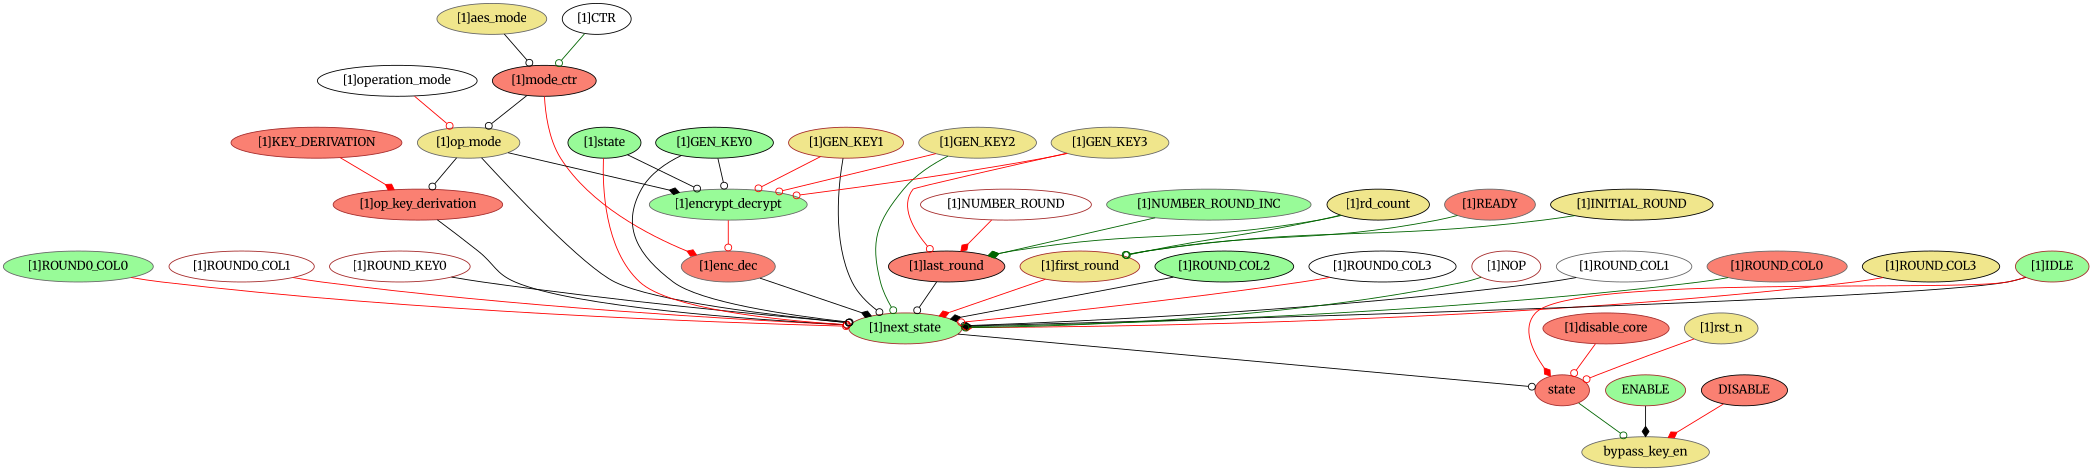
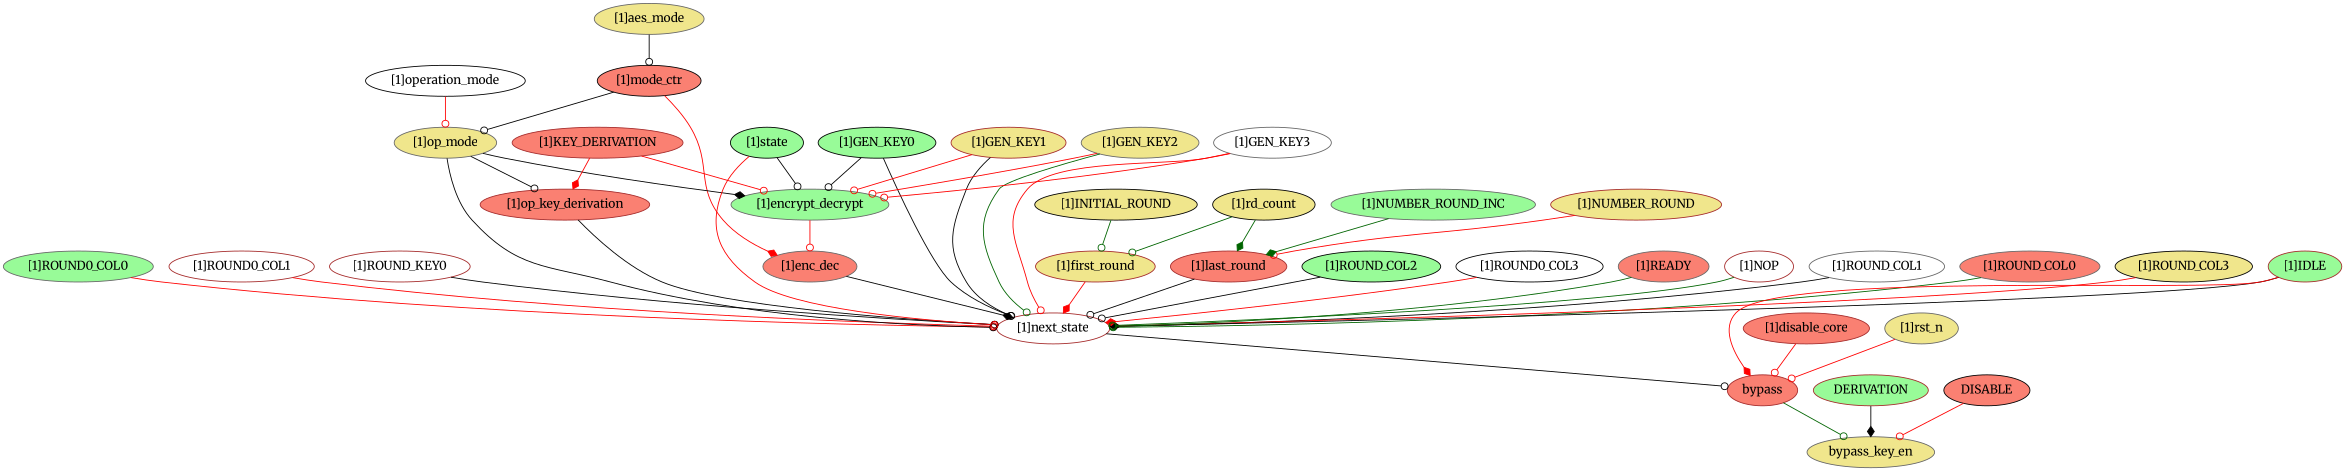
(597, 19) -> none
(1110, 143) -> (1272, 143)
none -> (698, 172)
(959, 178) -> (1064, 172)
(1006, 205) -> (1636, 205)
(980, 232) -> (1426, 234)
(1294, 237) -> (1478, 301)
(947, 267) -> (1229, 267)
(1067, 297) -> (1213, 298)
(1148, 302) -> (1297, 302)
(905, 328) -> (1053, 328)
(1562, 390) -> (1763, 390)
(1646, 390) -> (1871, 390)
(1700, 418) -> (1933, 419)
